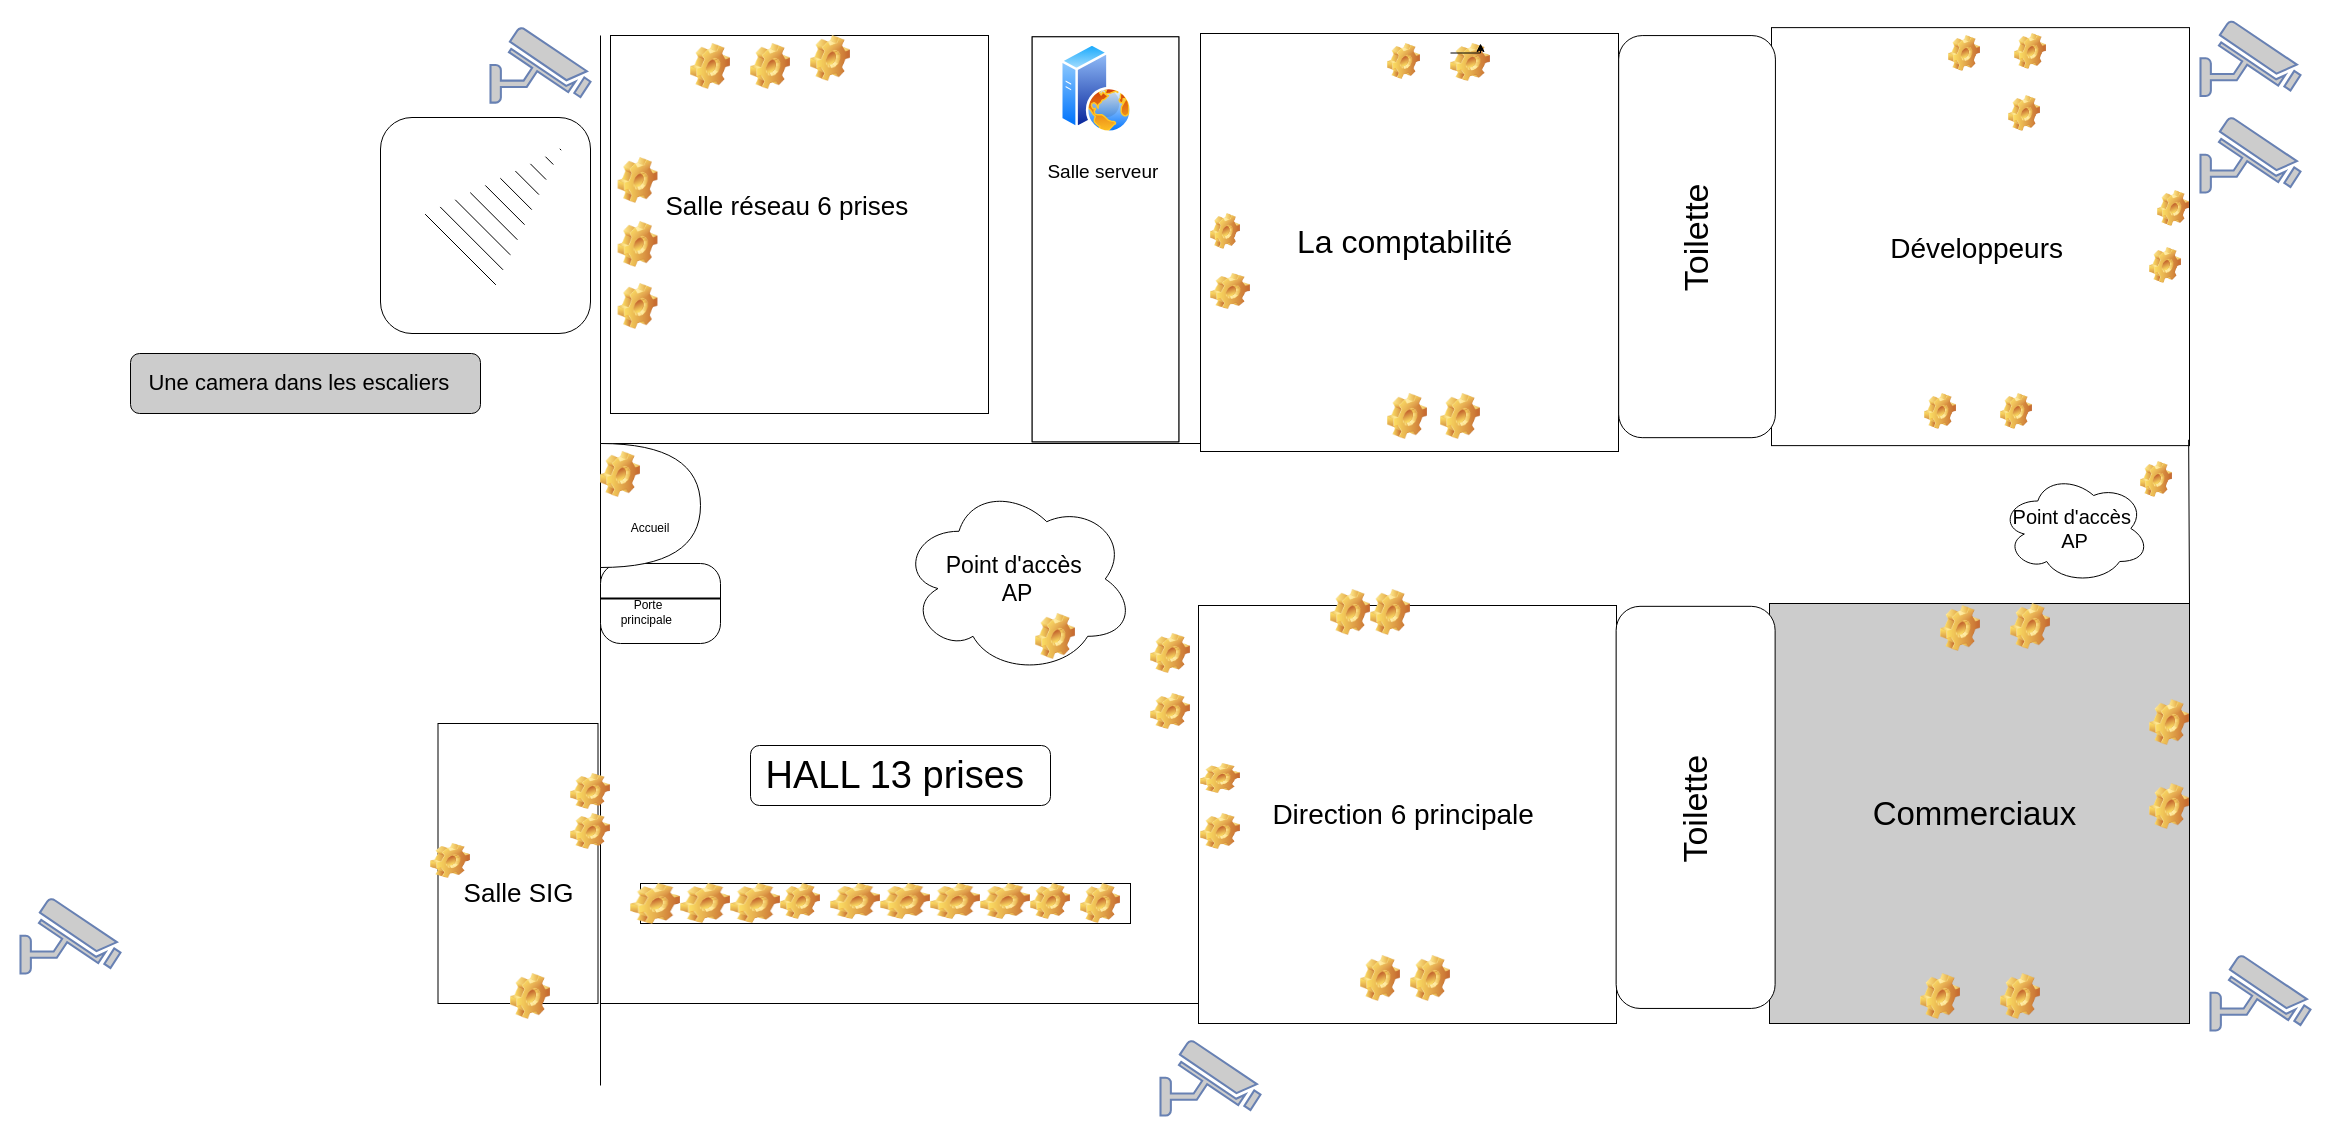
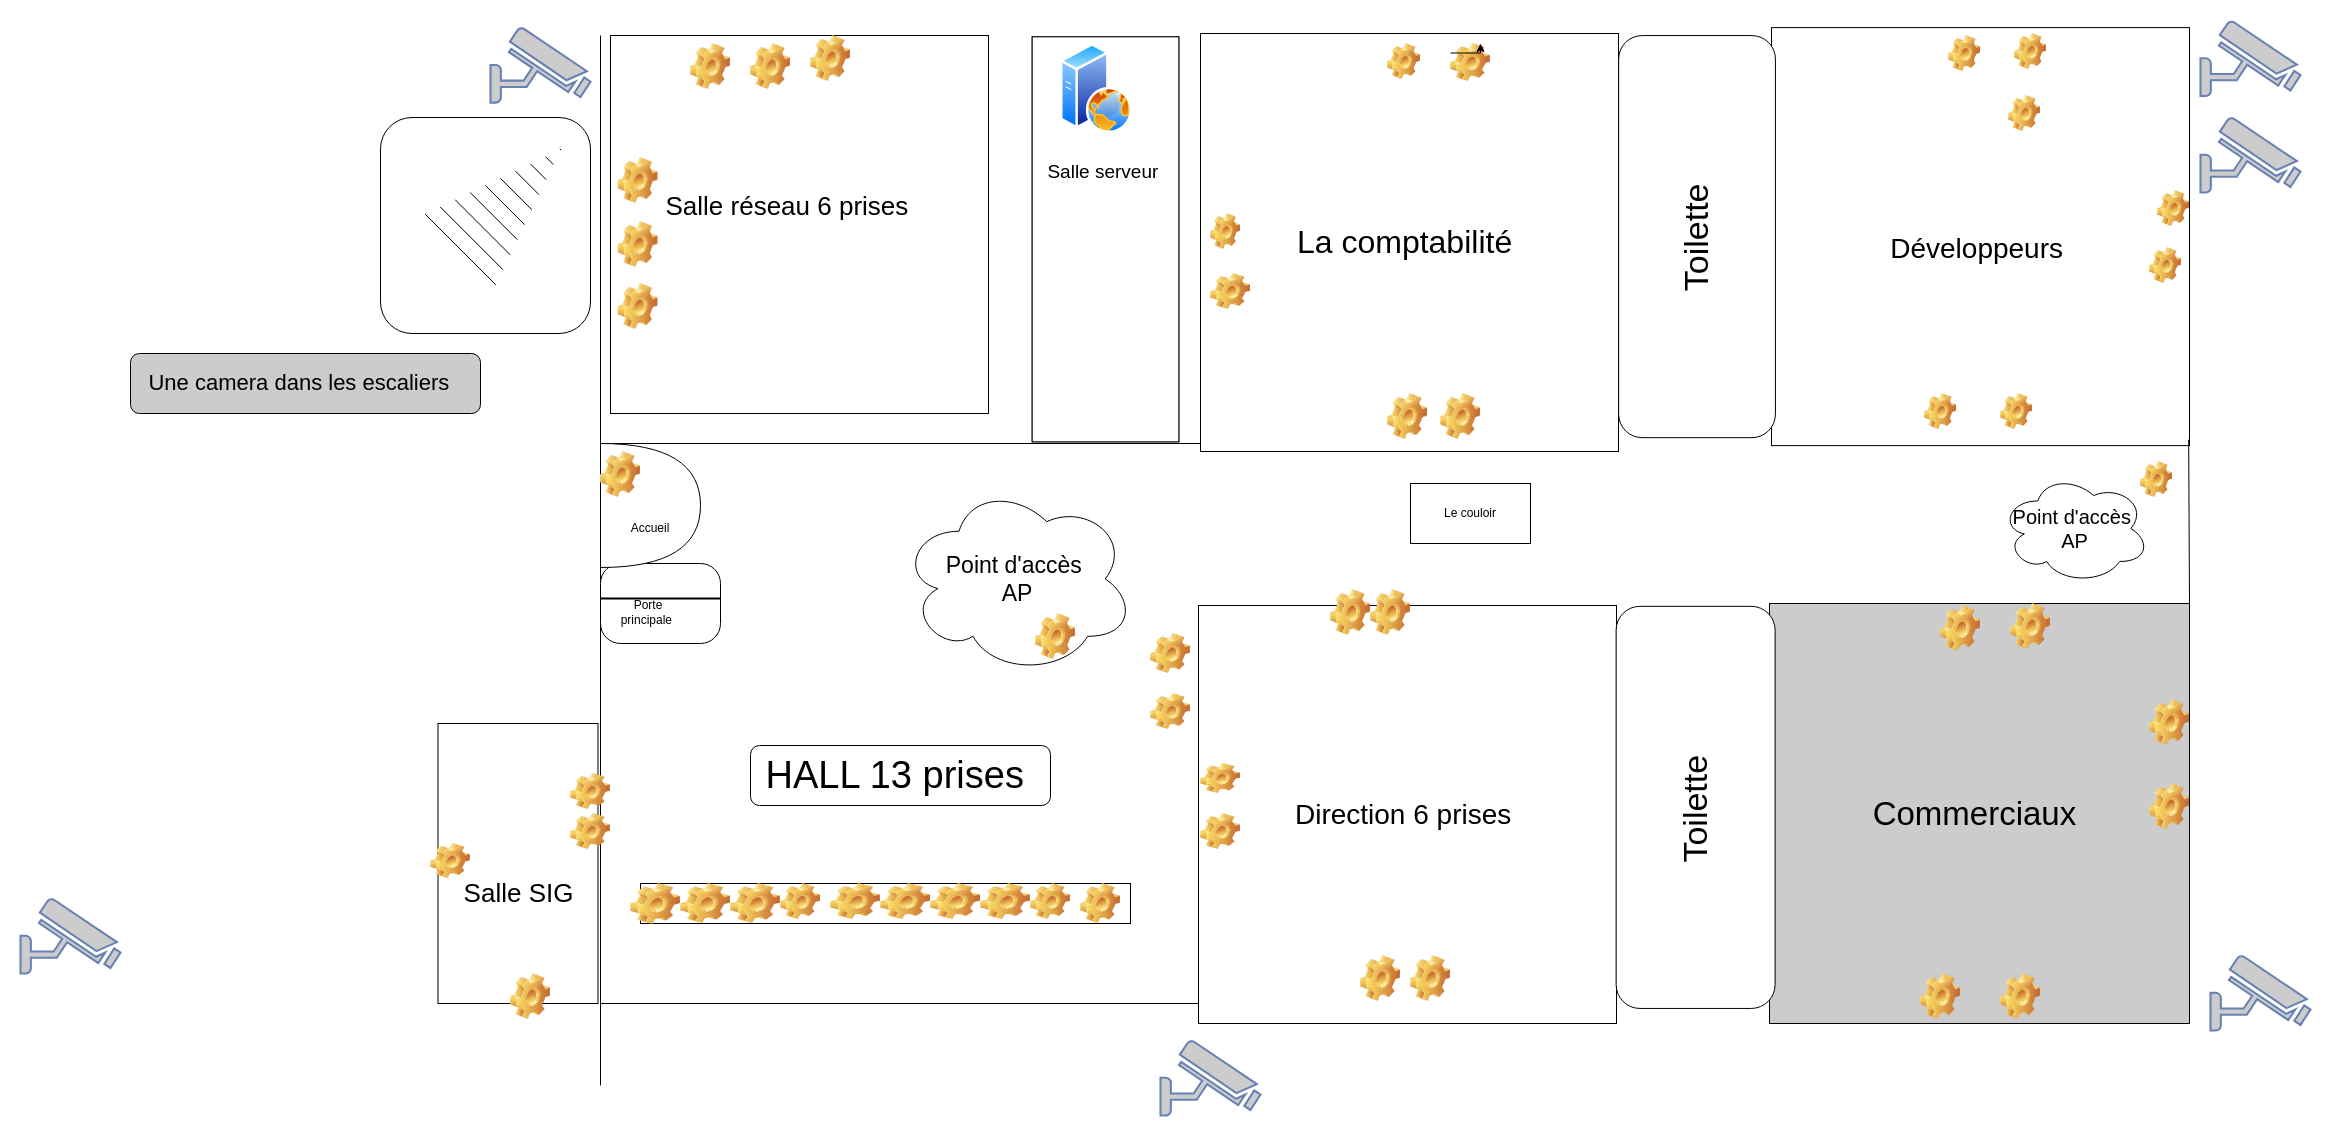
none -> (1471, 514)
(1408, 815) -> (1408, 815)
